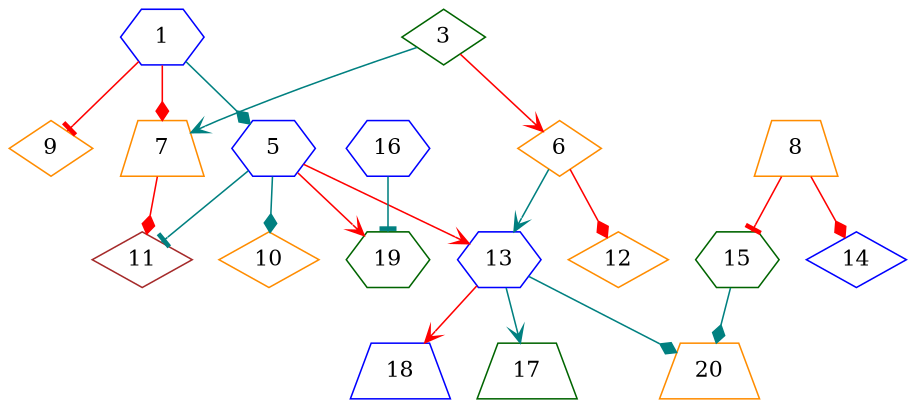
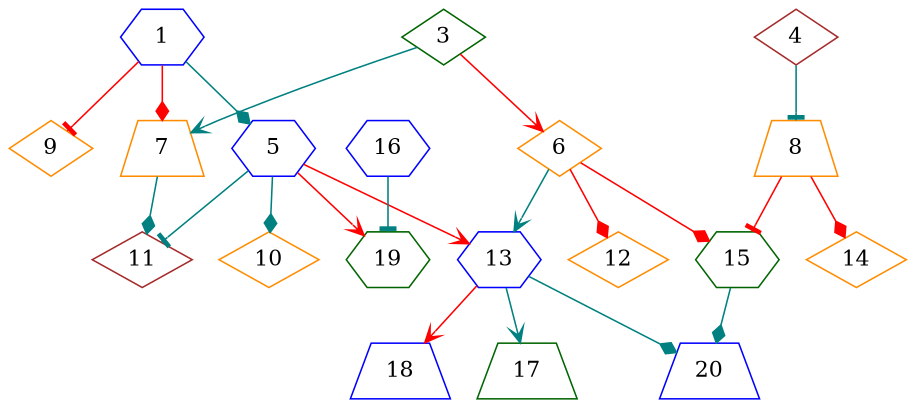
none -> (796, 37)
(154, 196) -> (154, 196)
none -> (637, 197)
(856, 260) -> (856, 260)
(710, 371) -> (710, 371)
